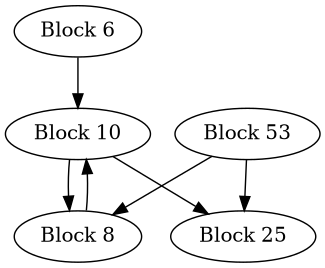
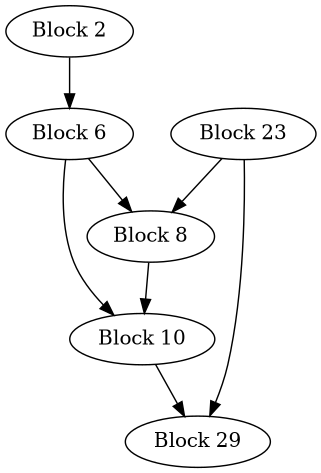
none -> (70, 31)
(248, 134) -> (243, 134)
(68, 178) -> (105, 179)
(243, 237) -> (198, 442)
